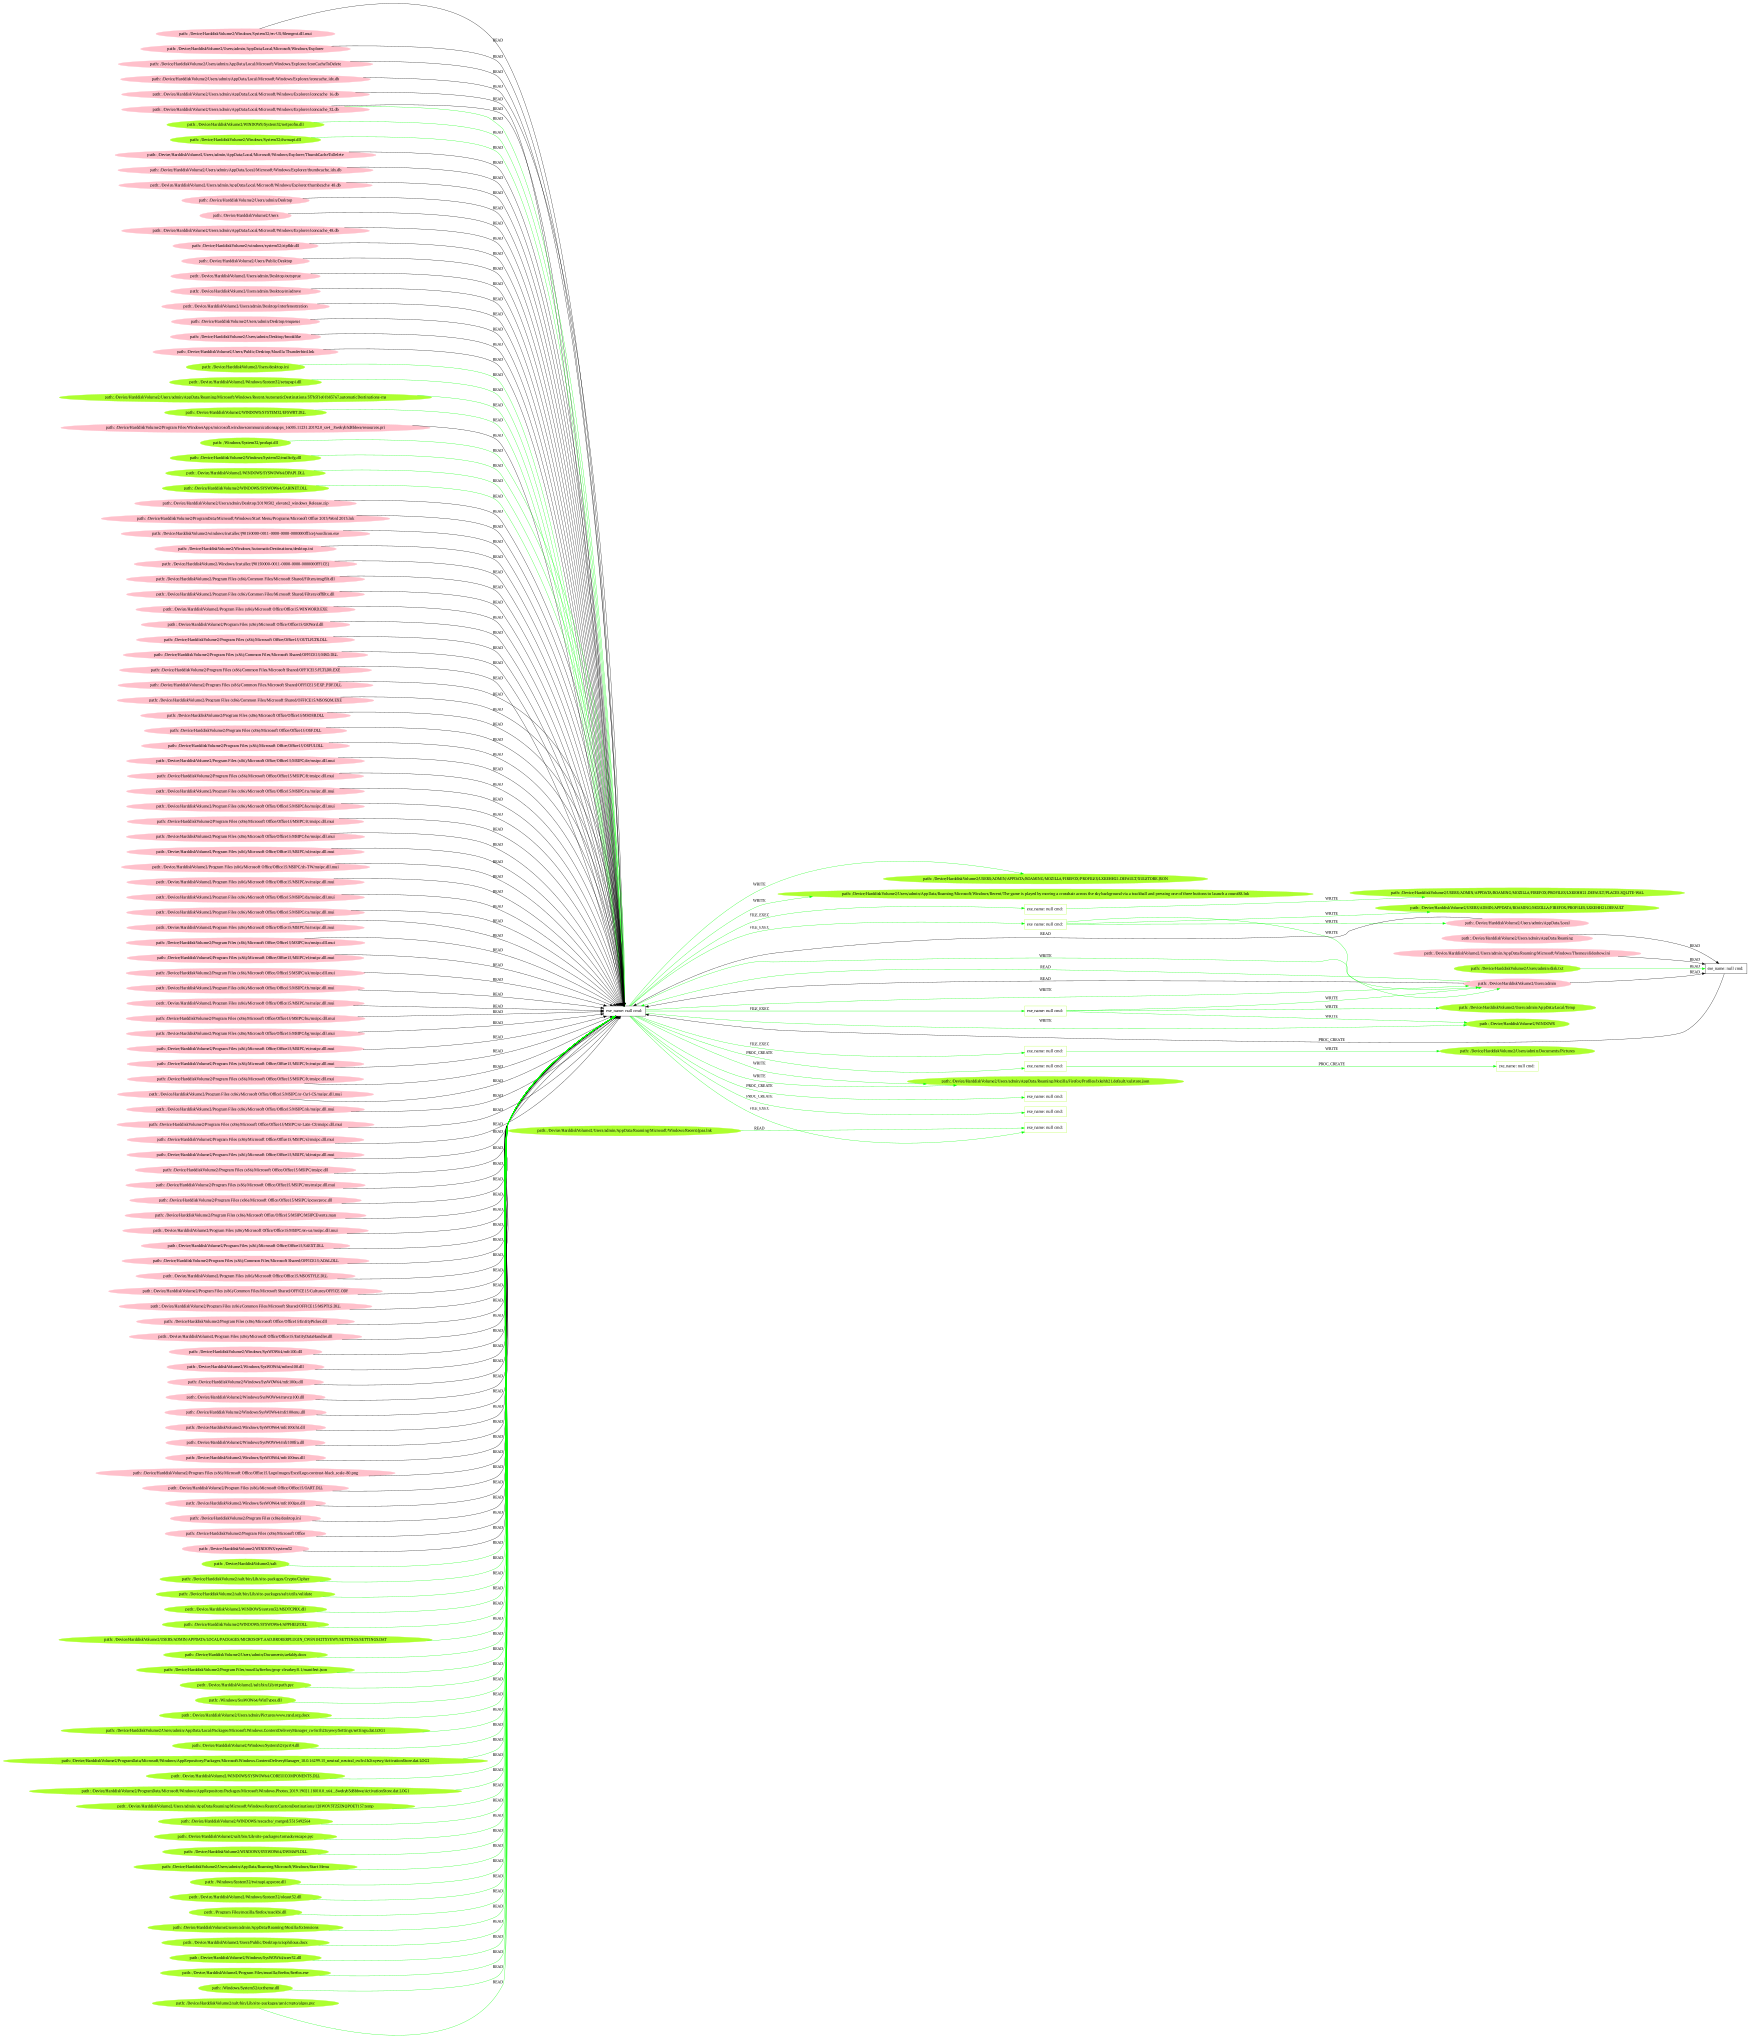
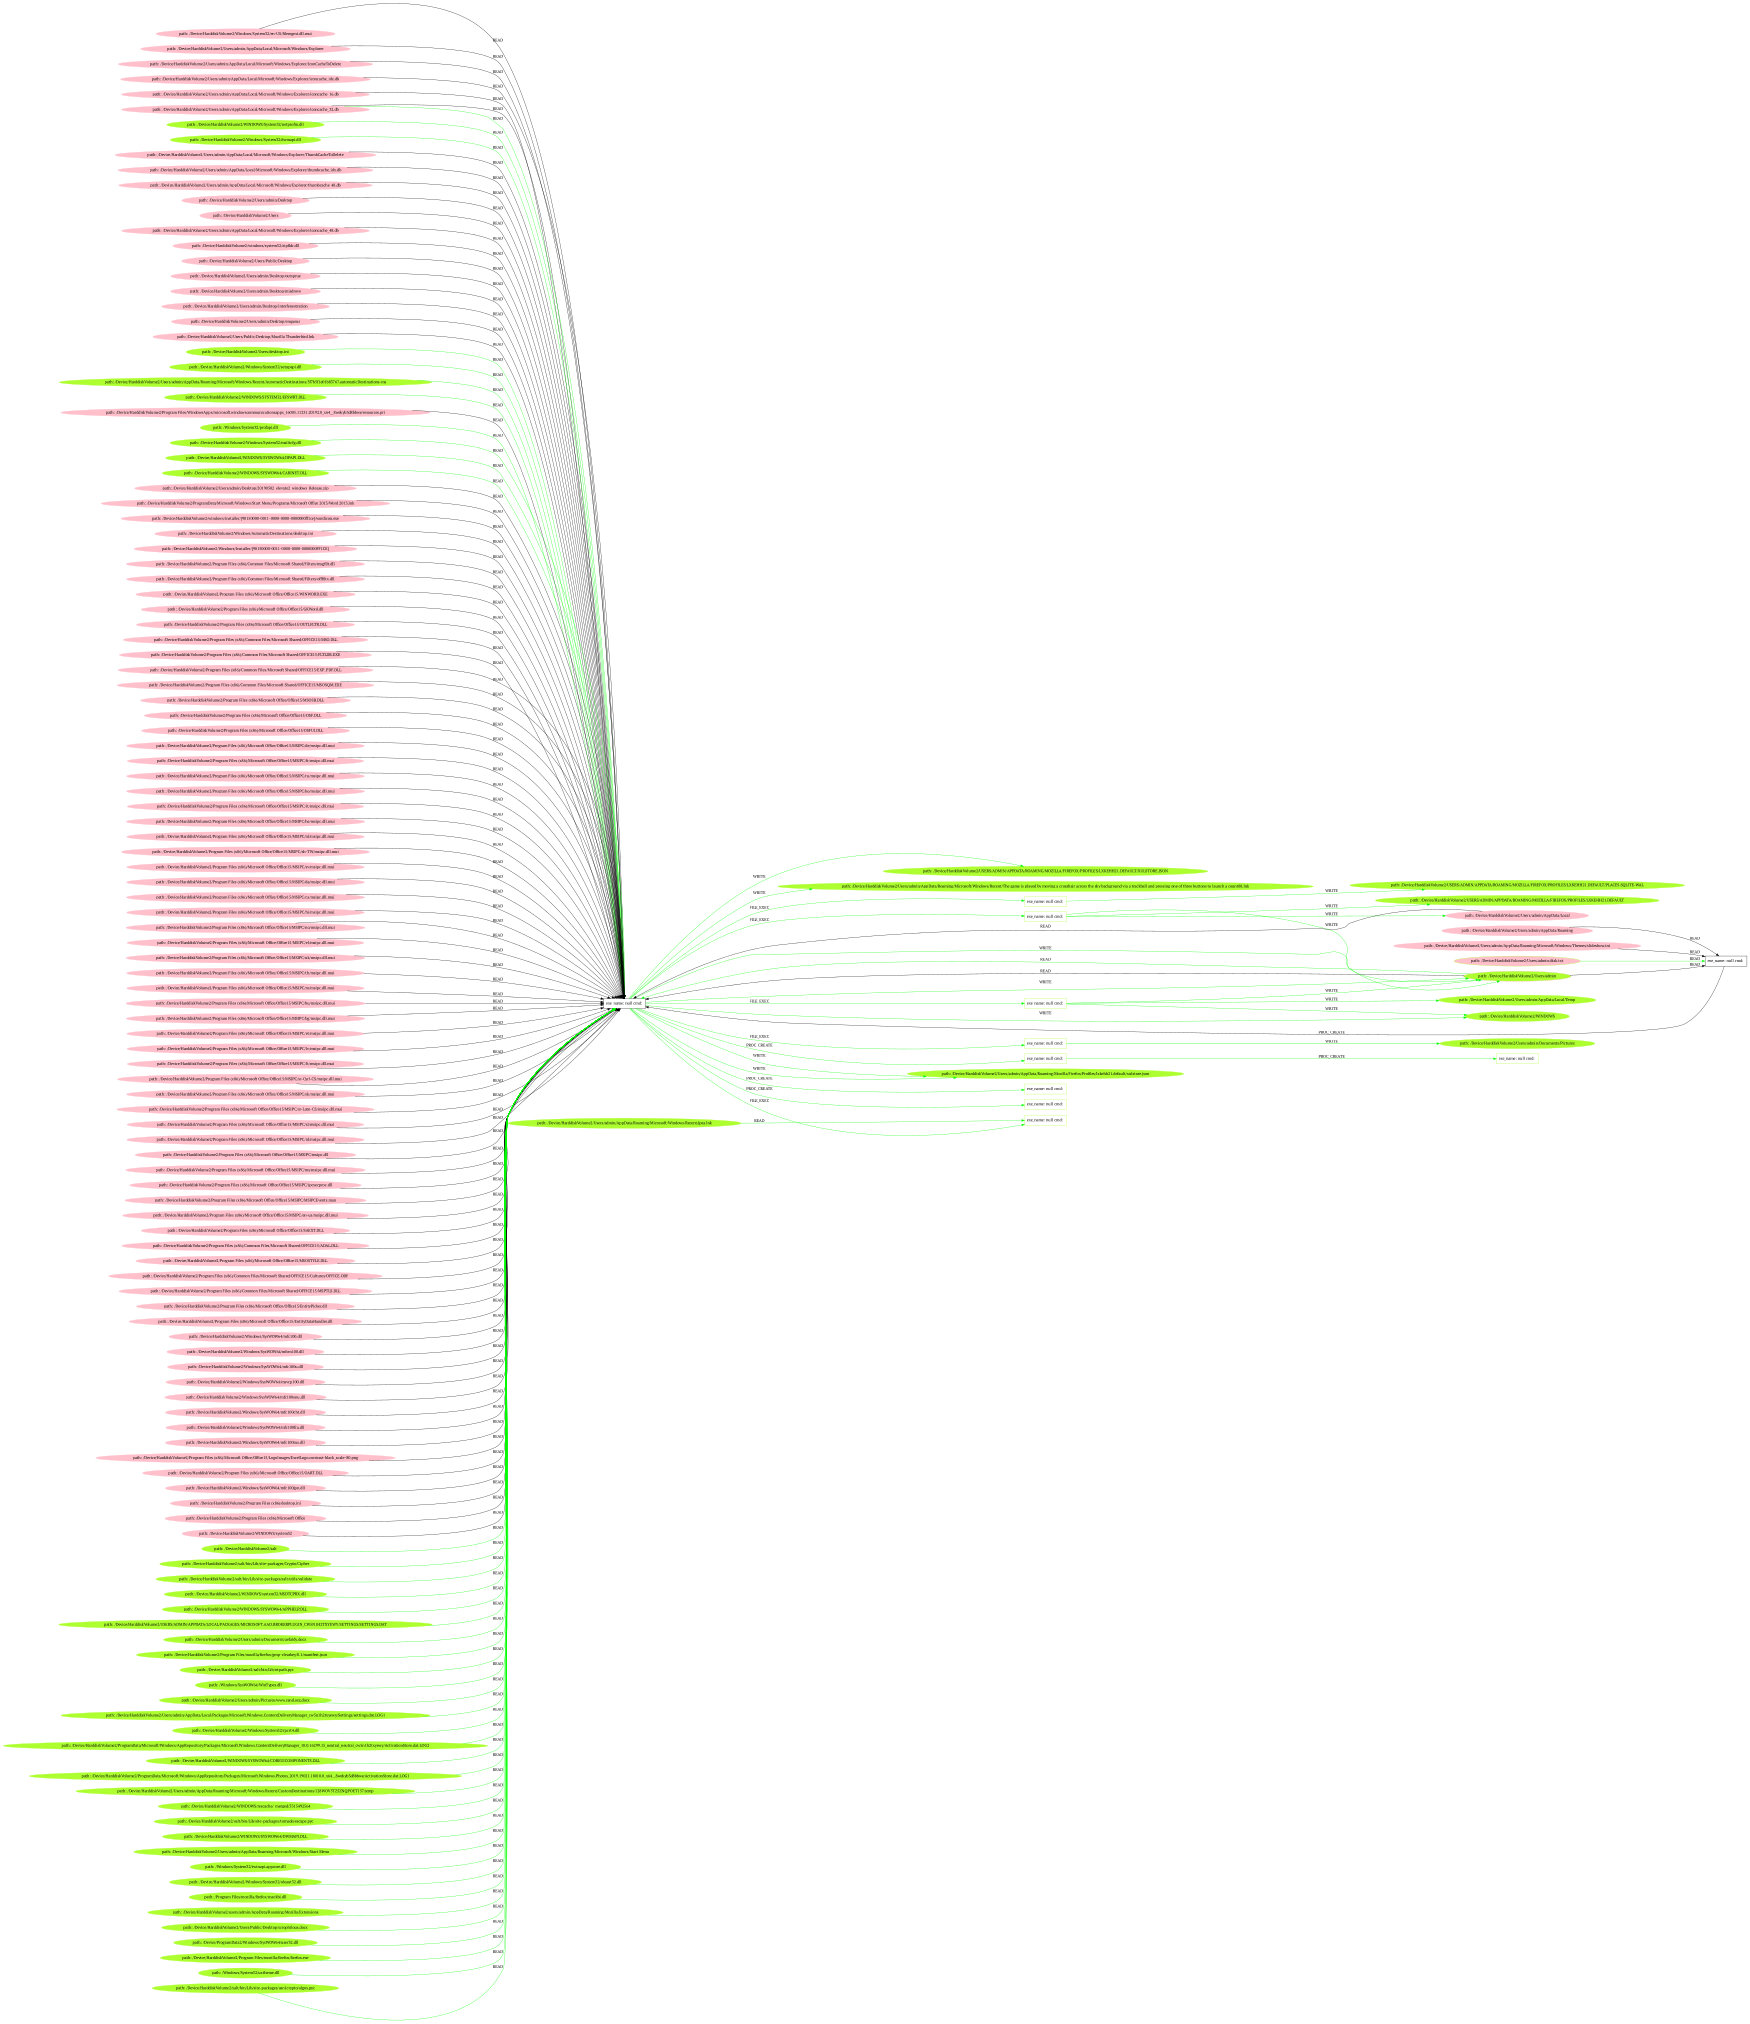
(246, 337) -> none
(1517, 969) -> (1517, 961)
(1517, 984) -> (1517, 976)
(246, 1958) -> (246, 1943)
